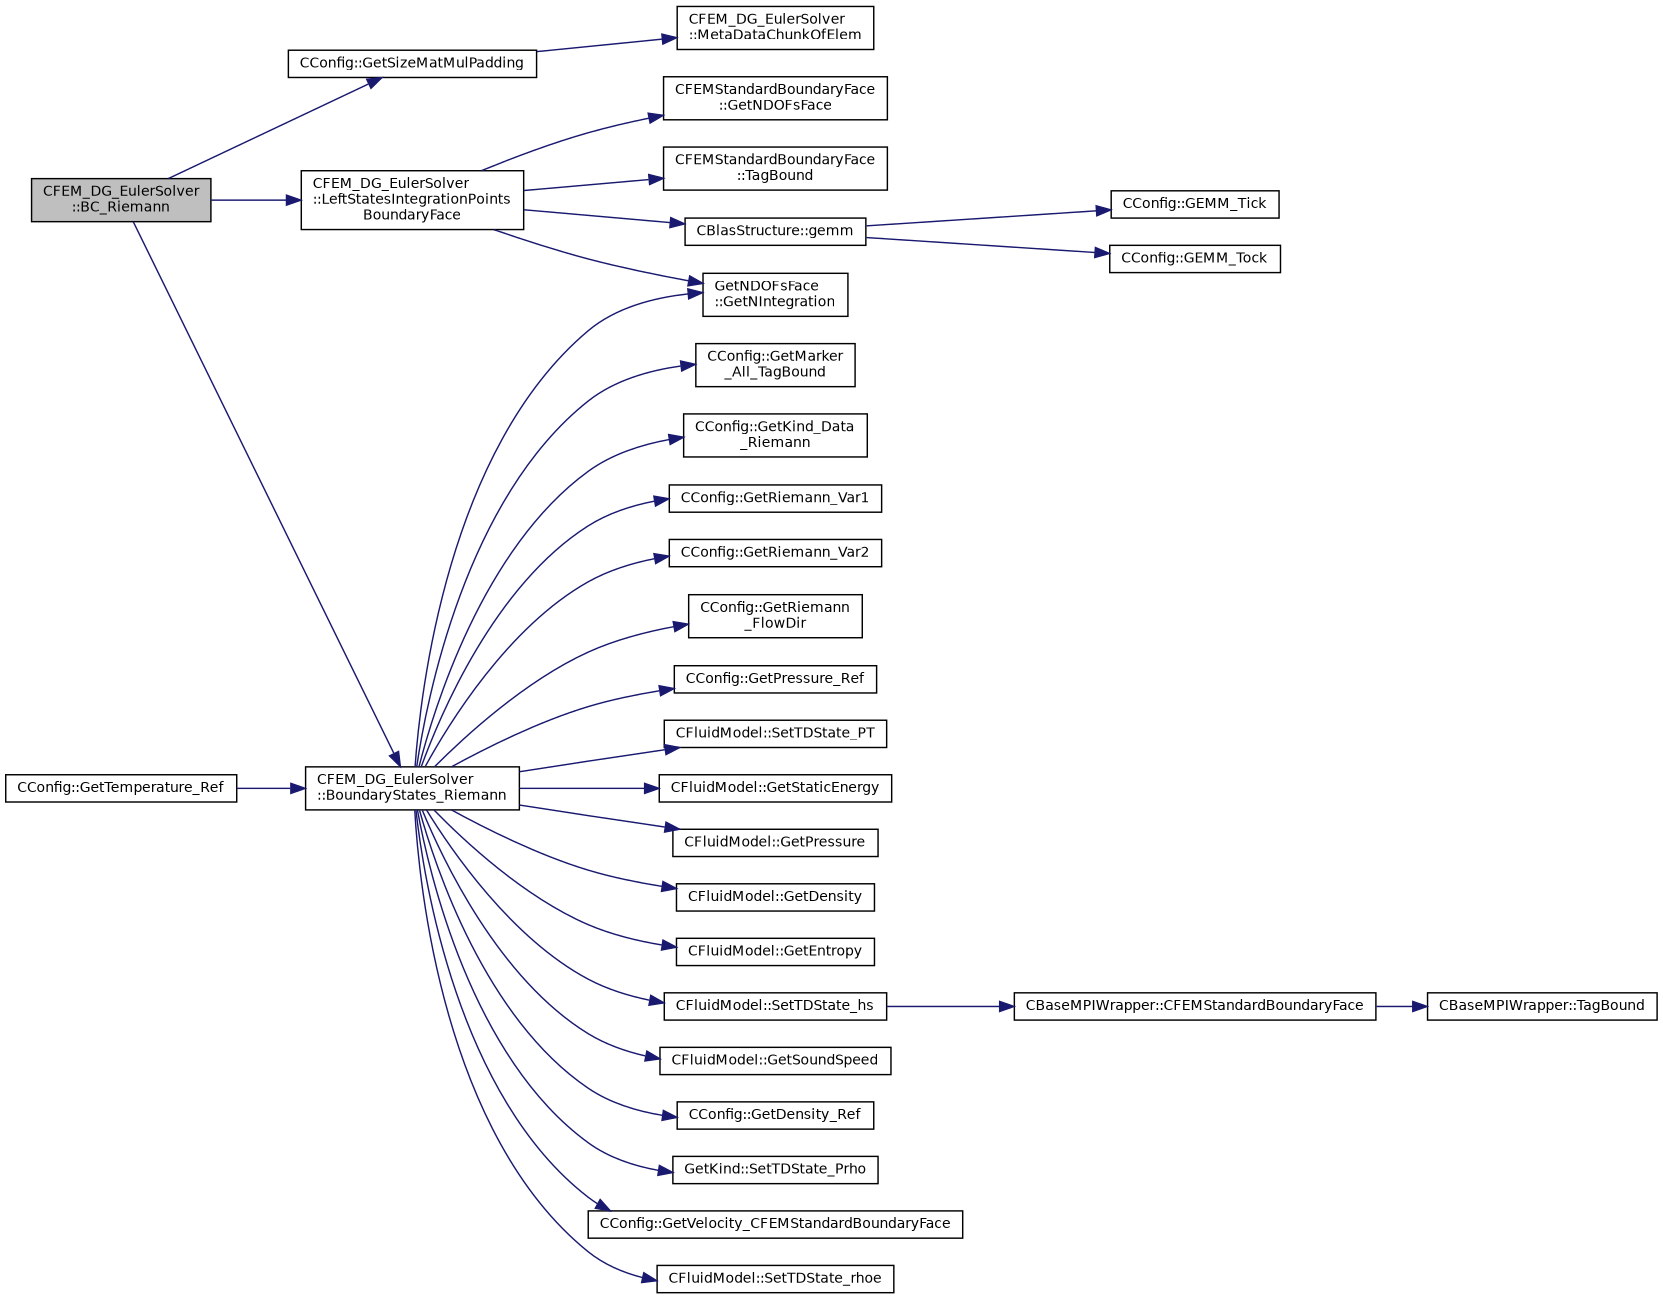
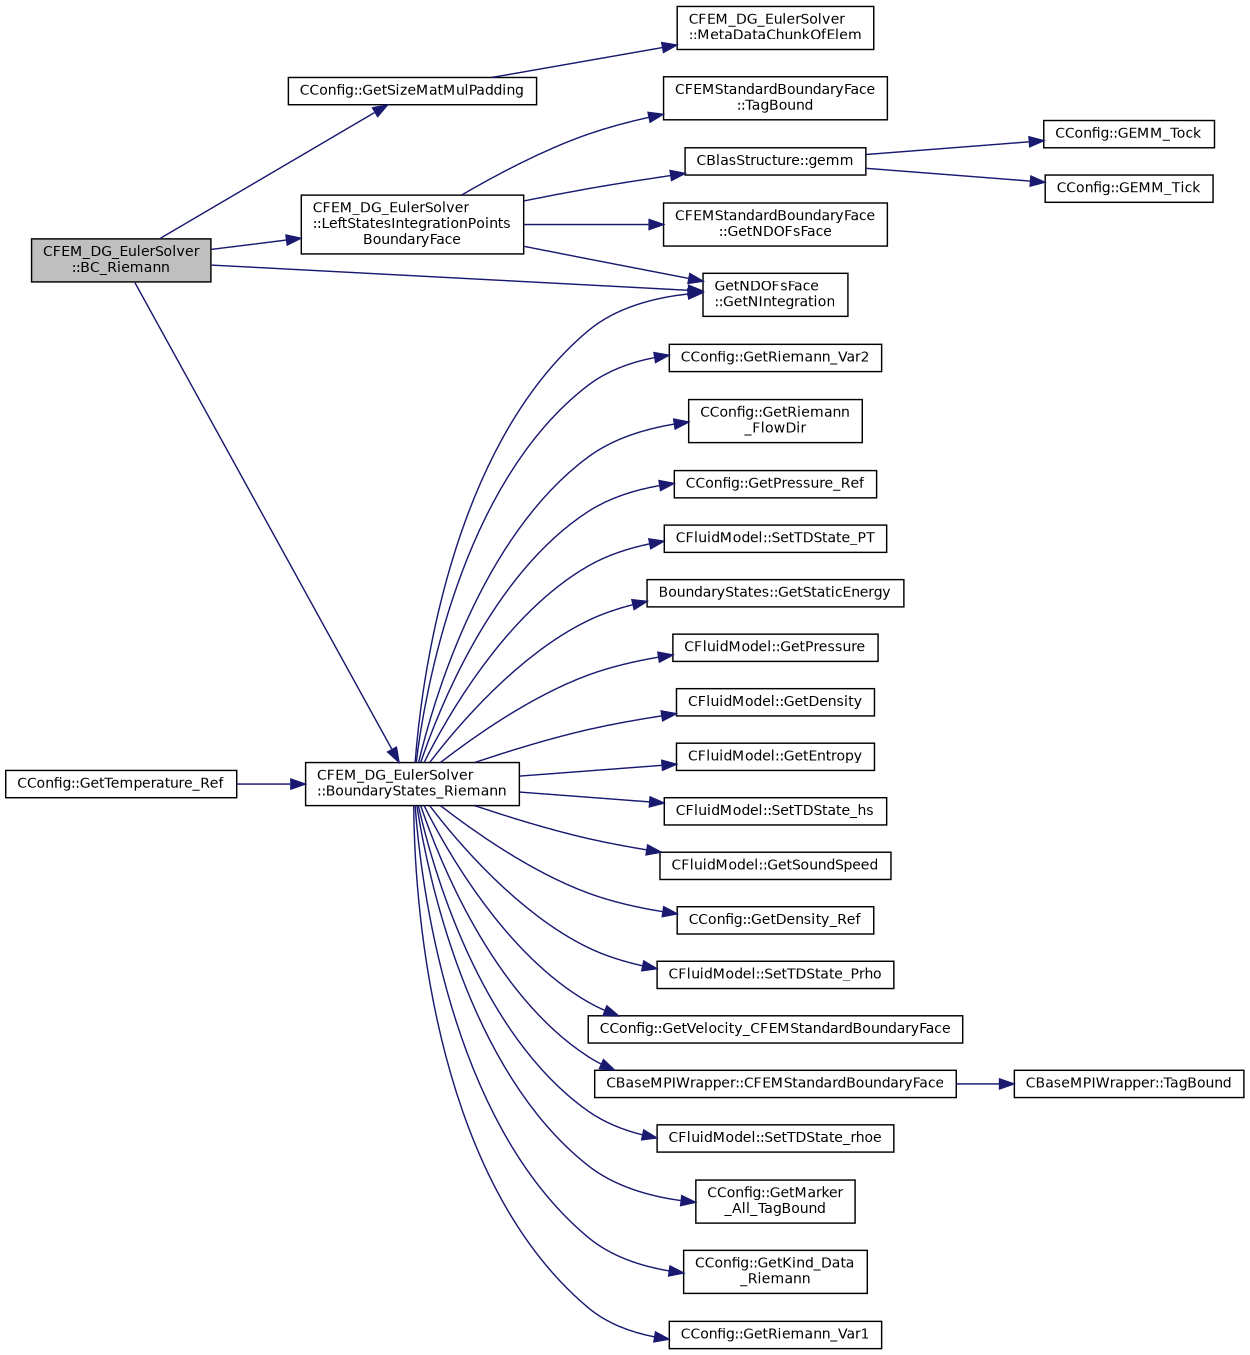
none -> (450, 278)
(775, 788) -> (775, 593)
(943, 1006) -> (490, 951)
(775, 1170) -> (775, 975)
